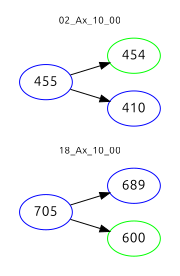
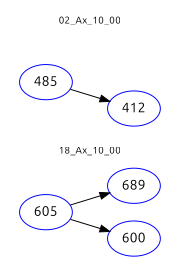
(134, 56) -> none
(46, 82) -> (46, 82)
(134, 109) -> (134, 109)
(46, 212) -> (46, 212)
(134, 239) -> (134, 239)
